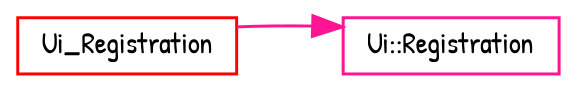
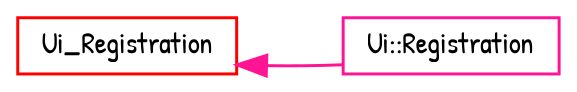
(275, 26) -> (305, 66)
